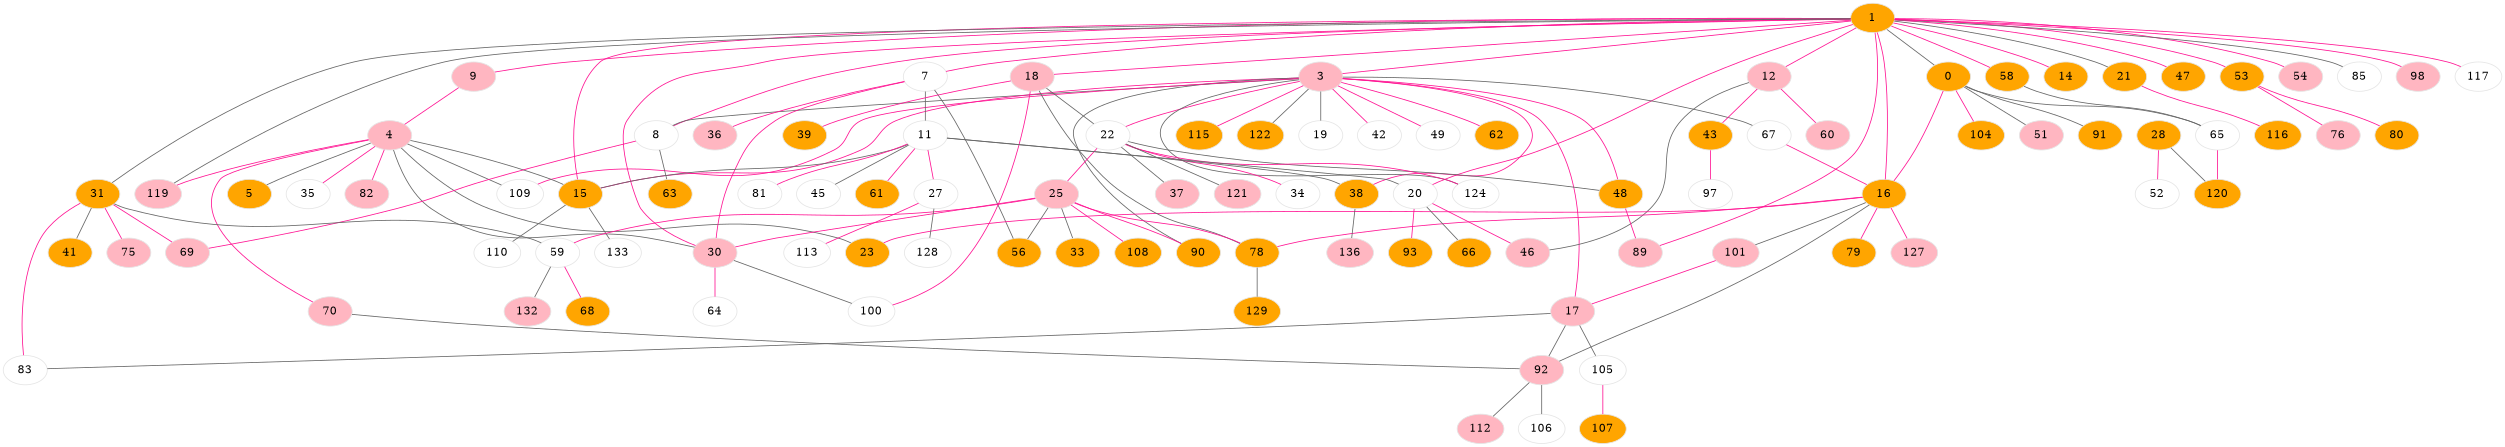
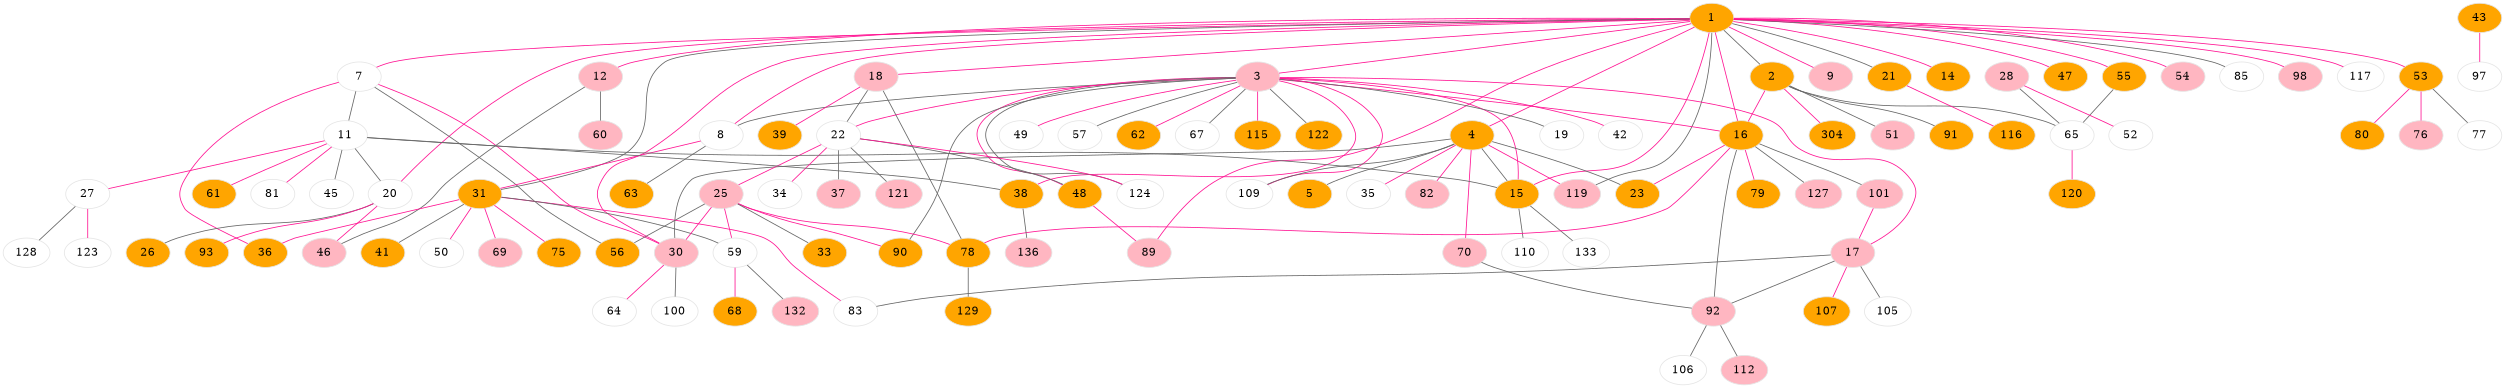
(1949, 77) -> (1772, 77)
(2007, 77) -> (2124, 77)
(432, 106) -> (1592, 77)
(1740, 106) -> none
(1798, 106) -> (601, 106)
(390, 135) -> (1472, 135)
(715, 135) -> (265, 253)
none -> (1080, 135)
(1981, 135) -> (1832, 135)
(2159, 135) -> (2007, 77)
none -> (2480, 135)
(1827, 165) -> (1577, 112)
(2188, 165) -> (2039, 106)
(434, 197) -> (601, 165)
(994, 214) -> none
none -> (370, 220)
(1899, 223) -> (1780, 165)
(129, 253) -> (559, 253)
none -> (442, 253)
(807, 253) -> (88, 253)
(1138, 253) -> none
(1469, 253) -> (148, 253)
(1603, 400) -> (1840, 282)
